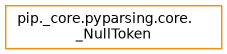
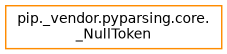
(114, 27) -> (114, 27)
